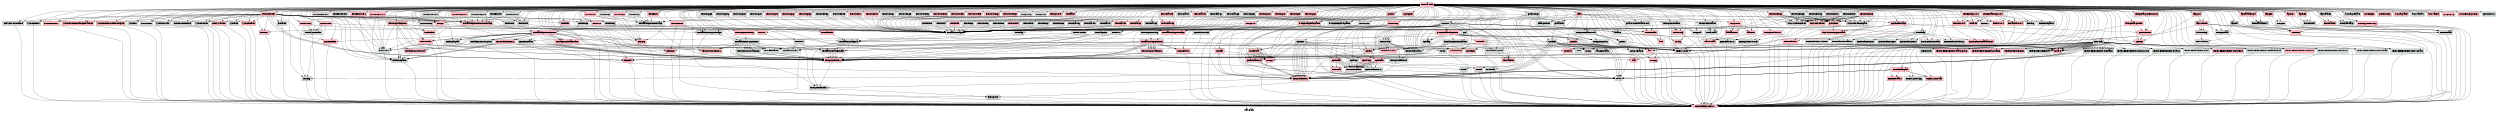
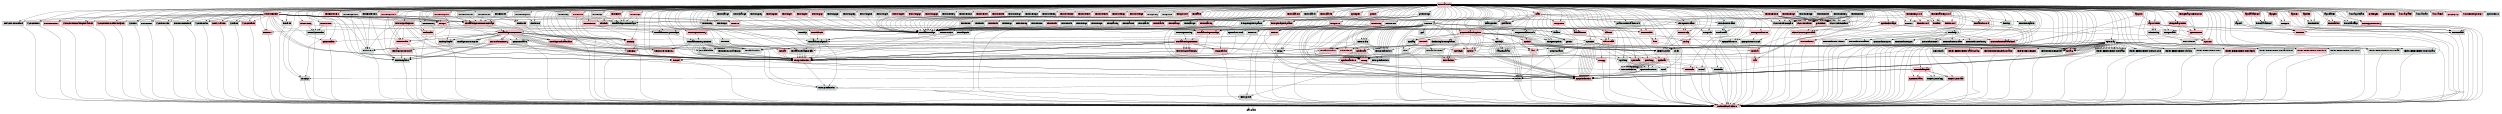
(380, 32) -> (391, 29)
